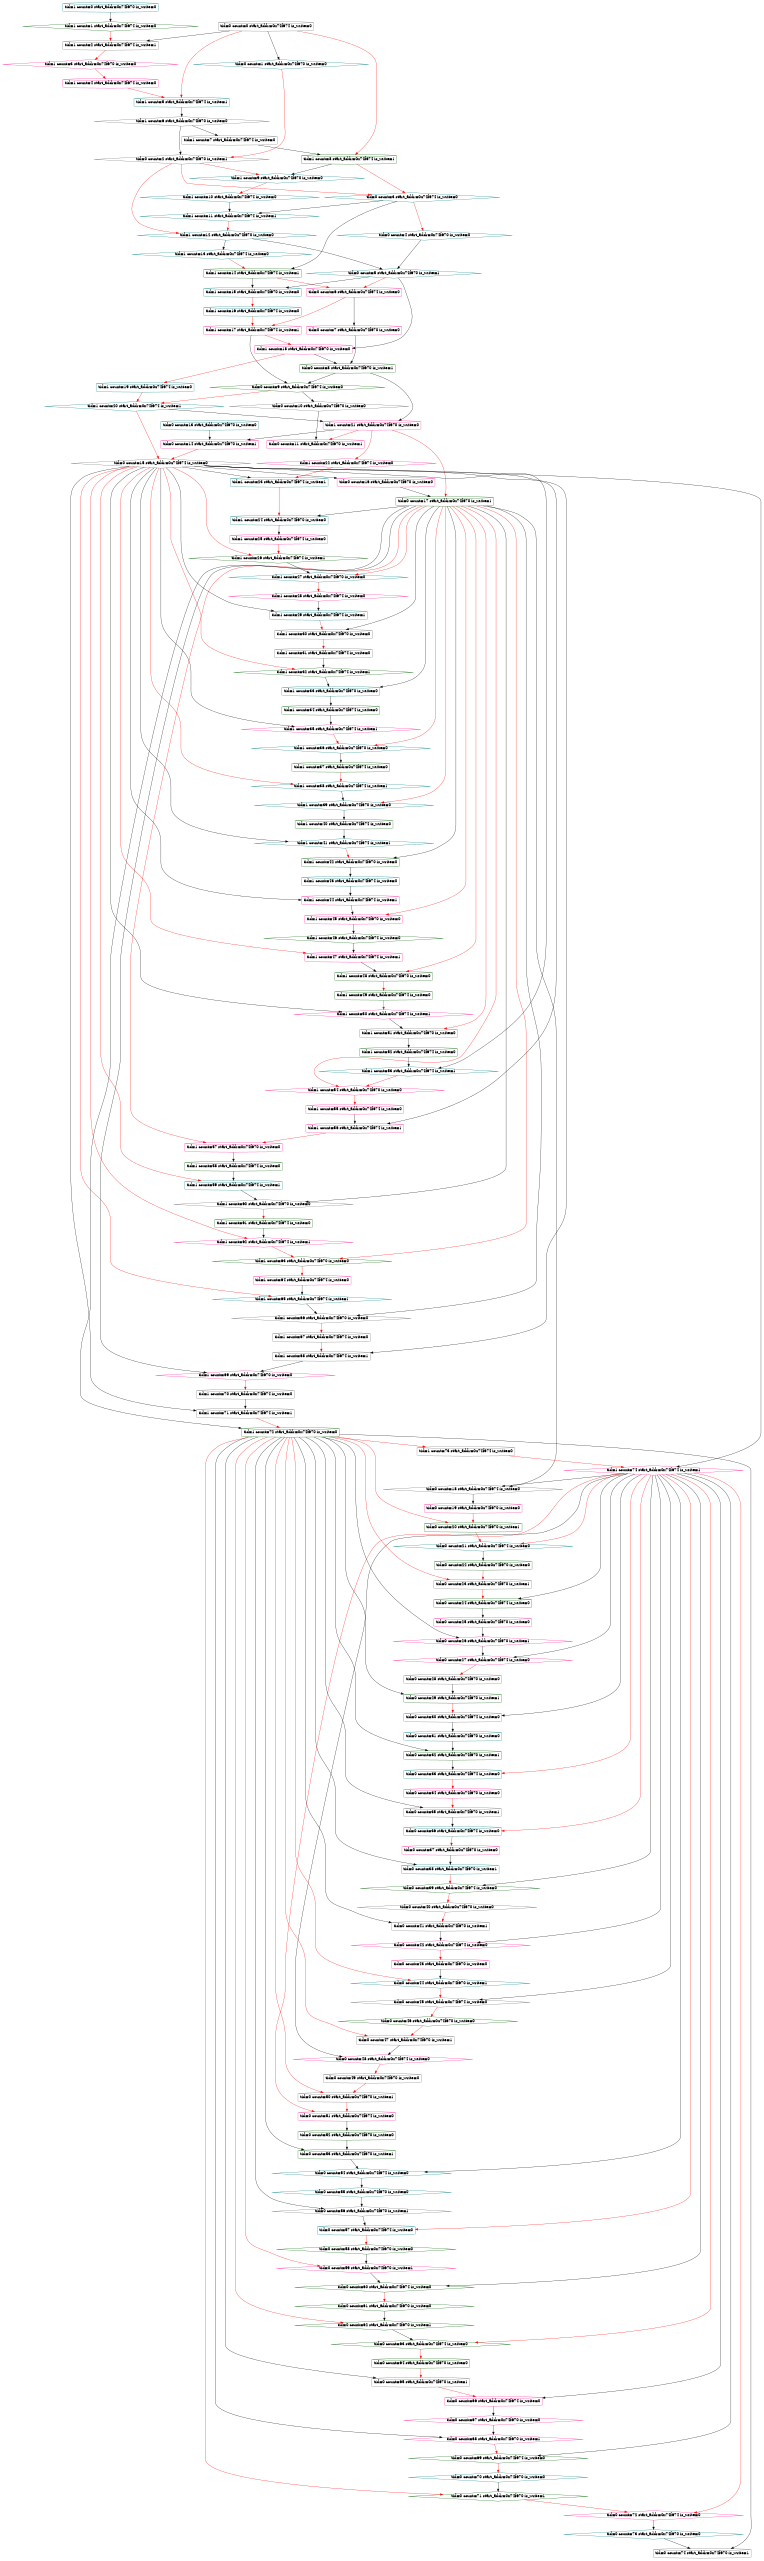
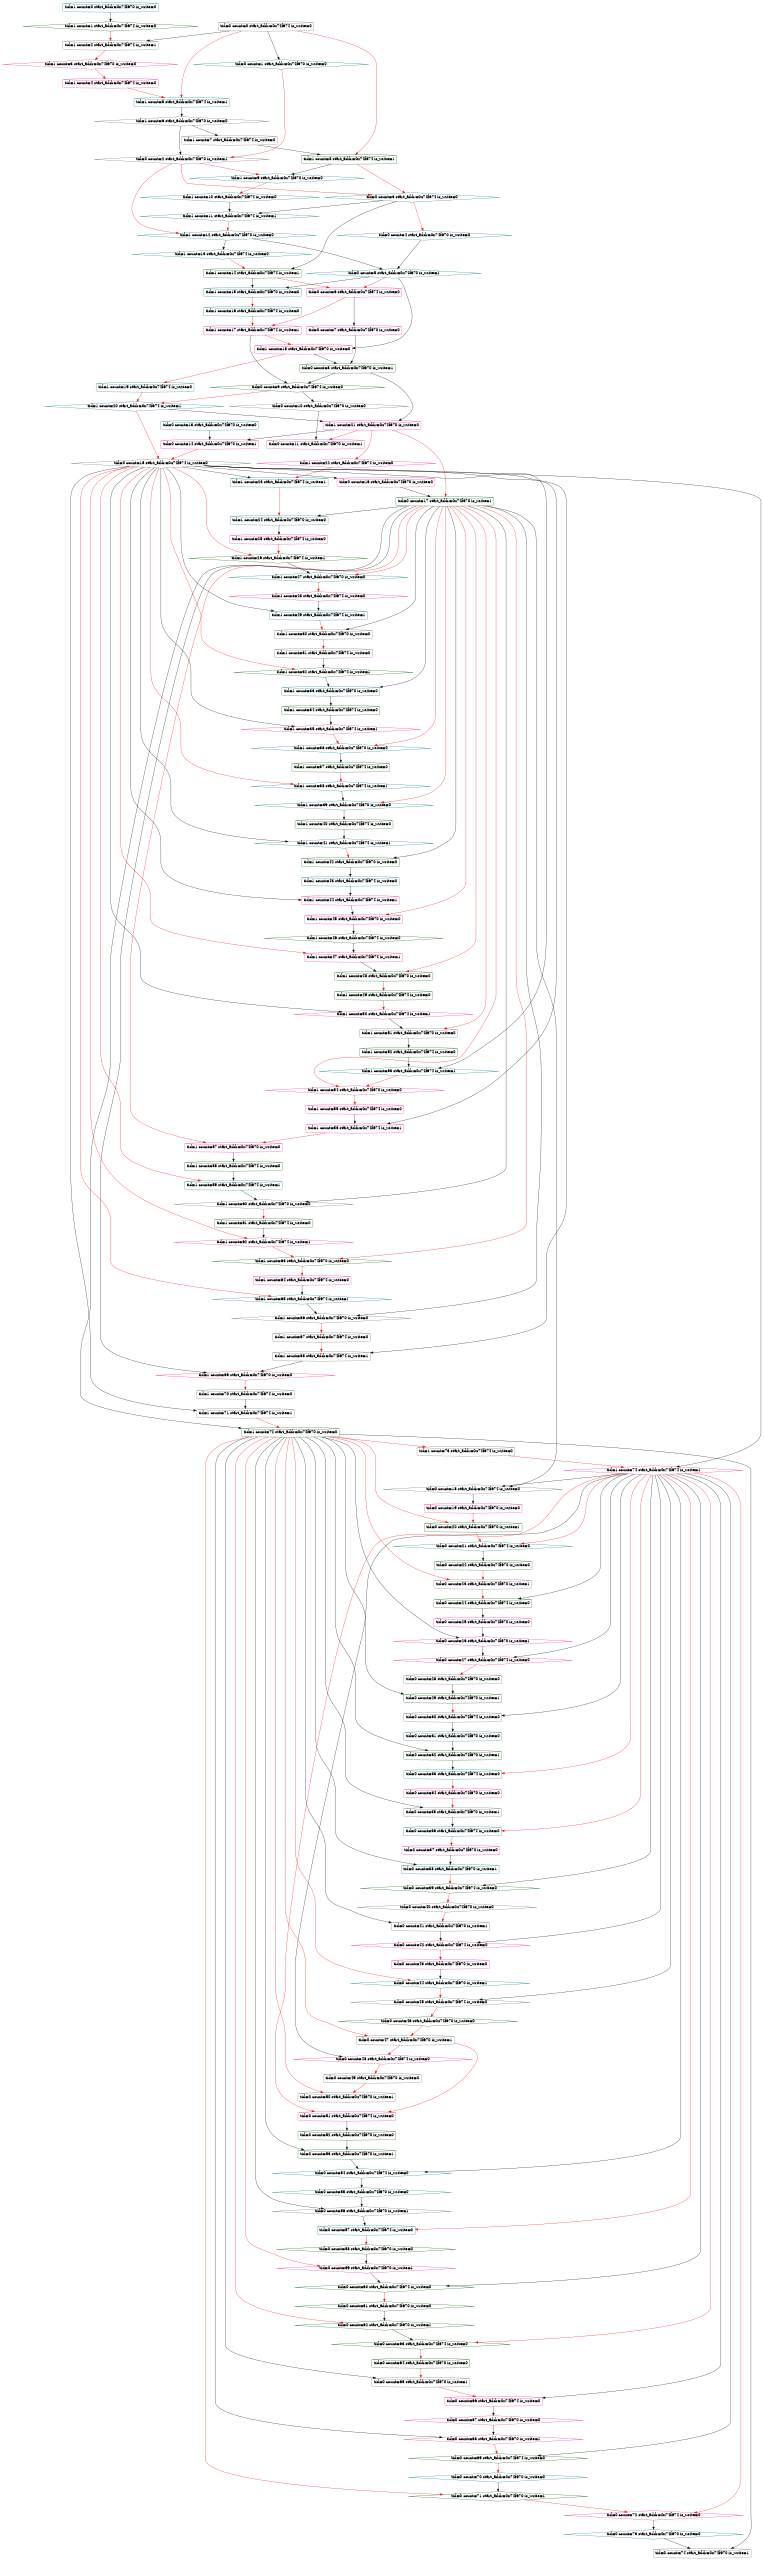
(395, 2049) -> (395, 2049)
(347, 2106) -> (454, 2087)
